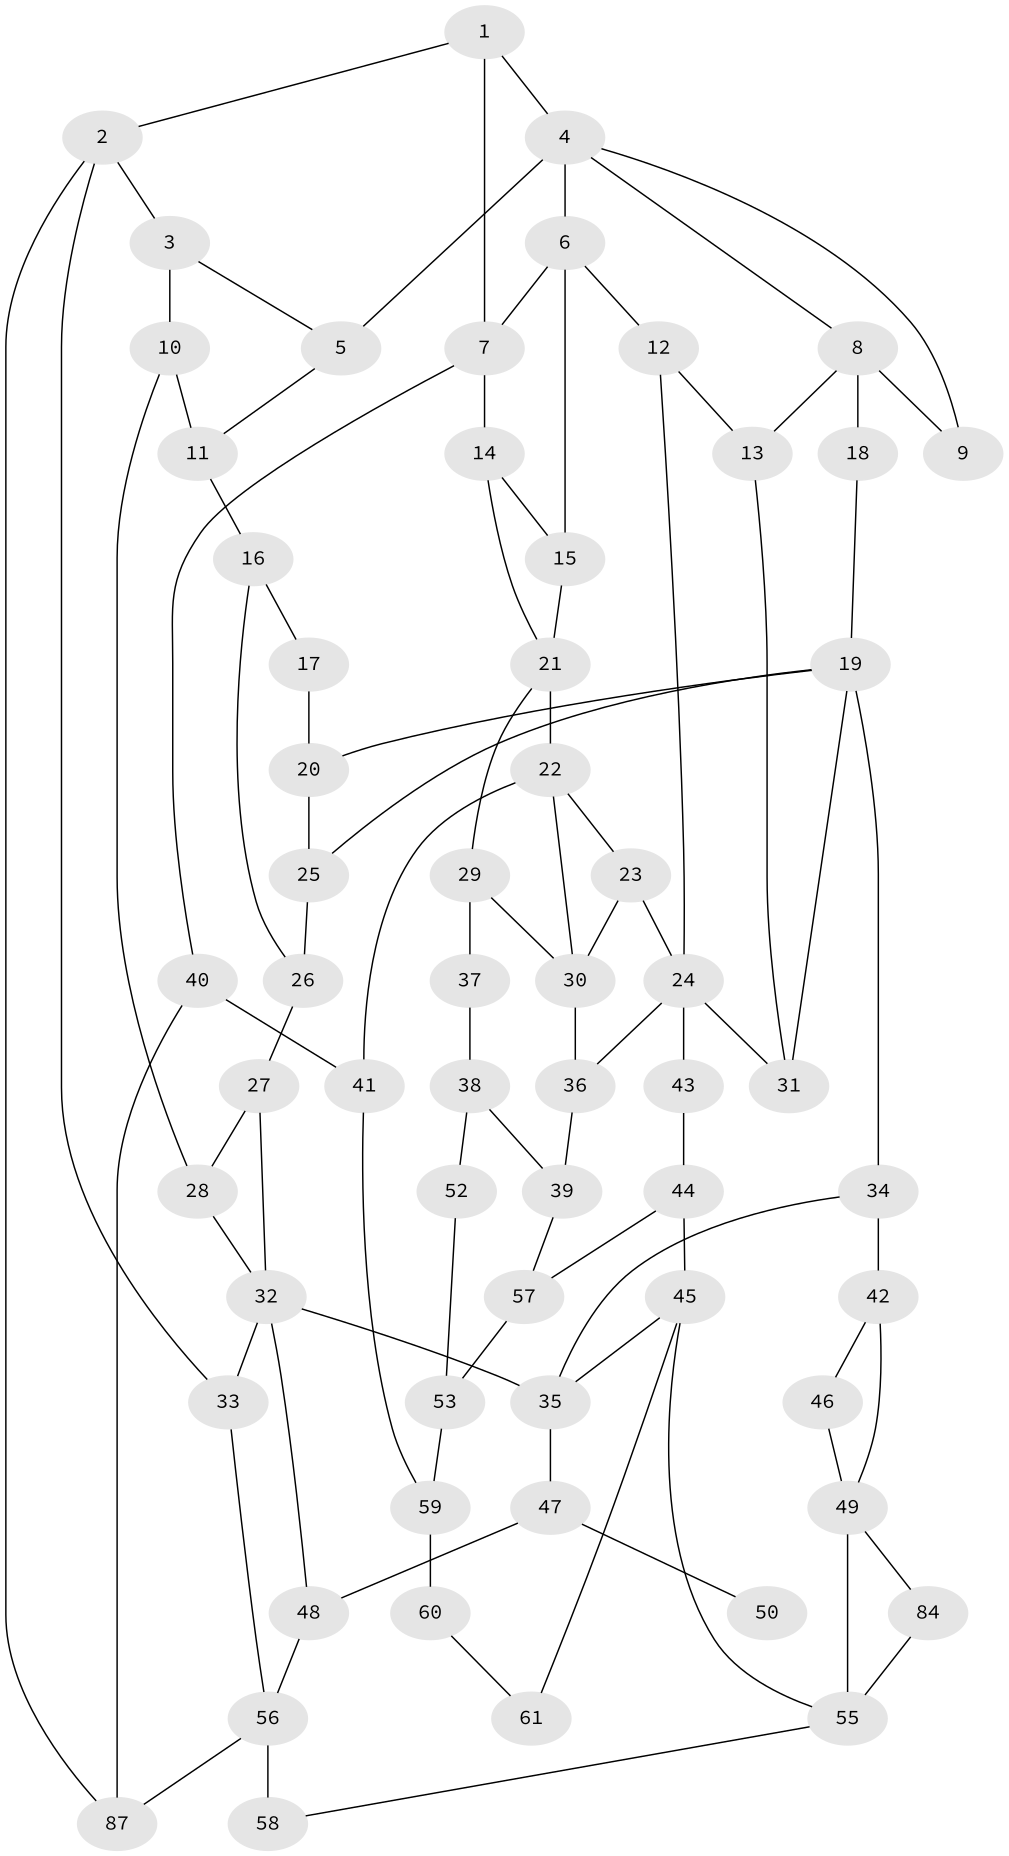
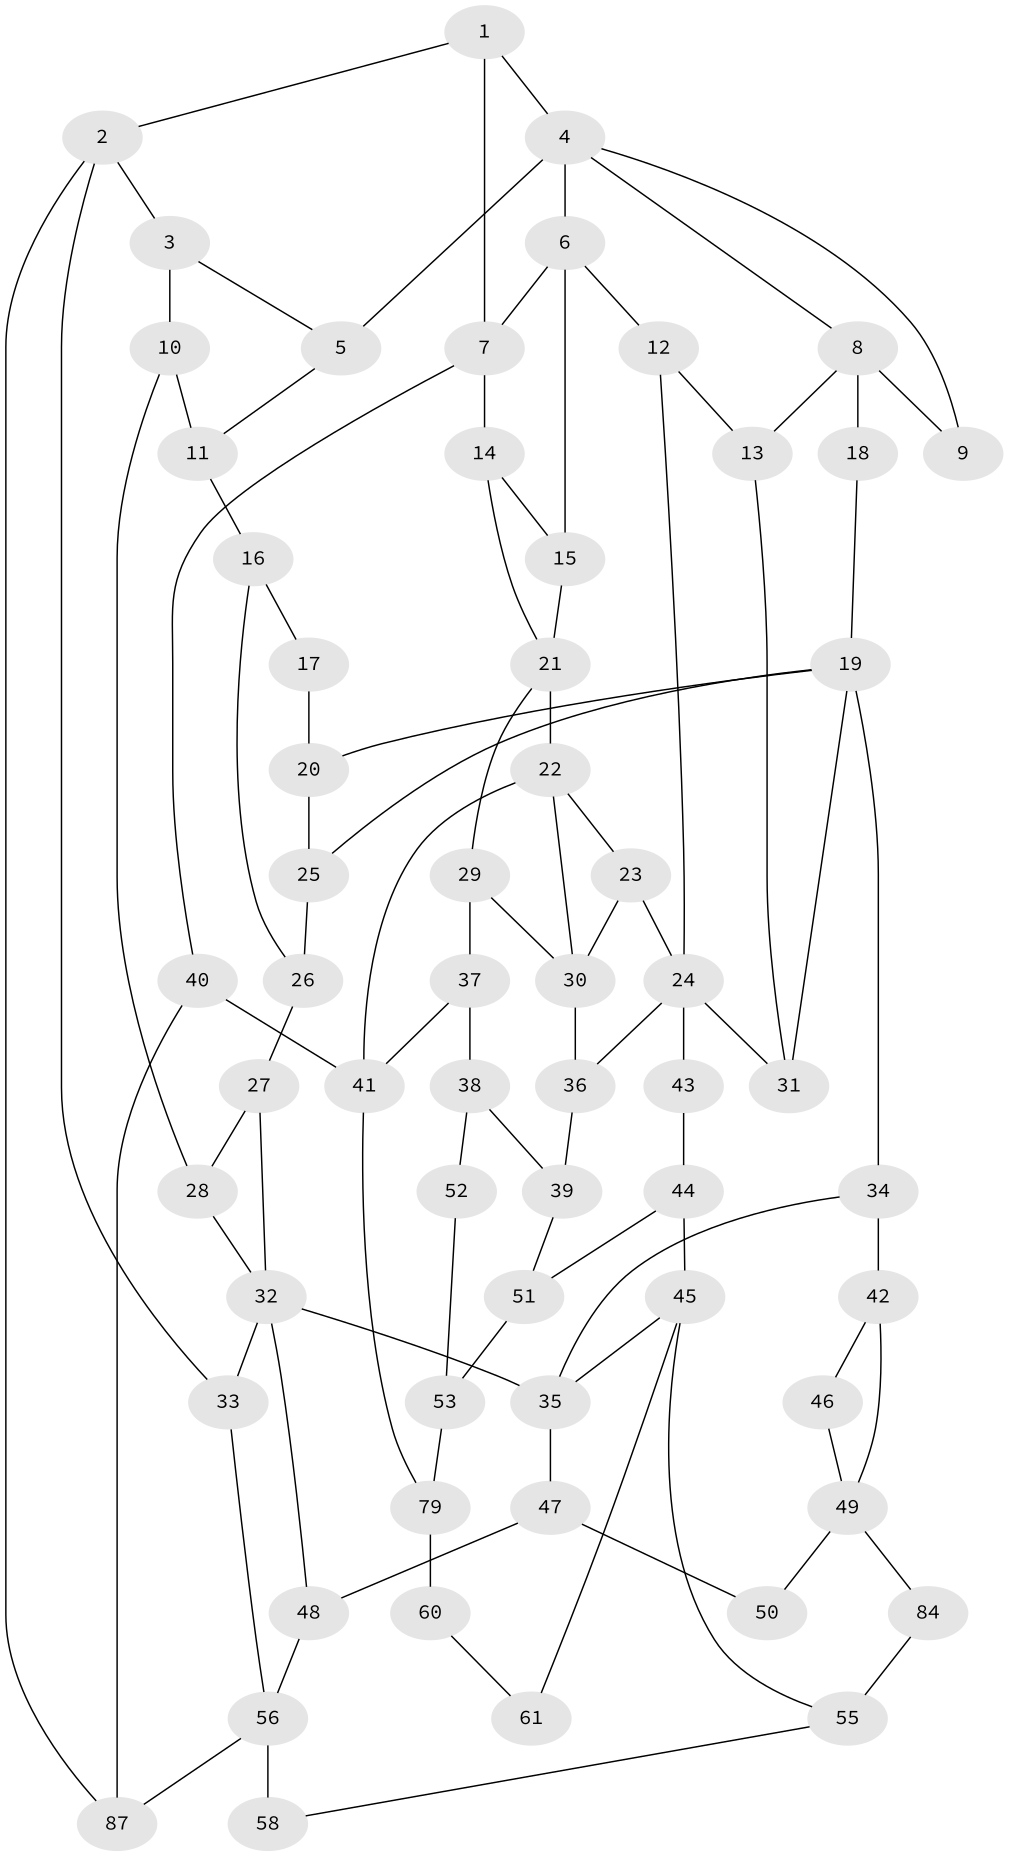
none -> (417, 1033)
(524, 1297) -> (524, 1297)
(430, 1508) -> (430, 1508)
(848, 1613) -> (807, 1561)
